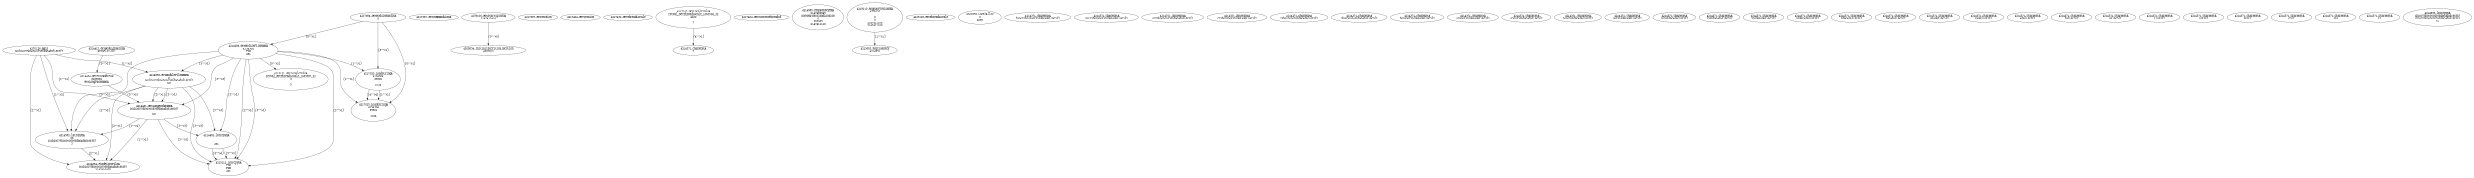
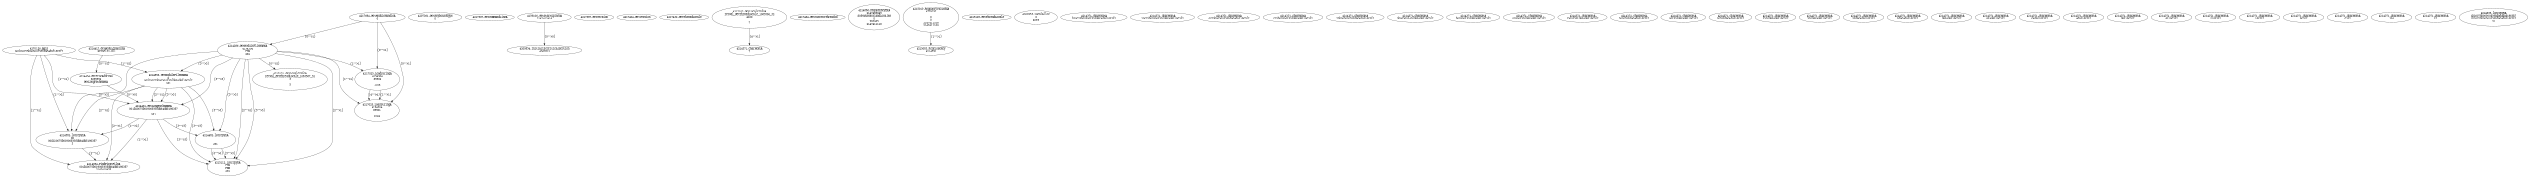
none -> (435, 17)
